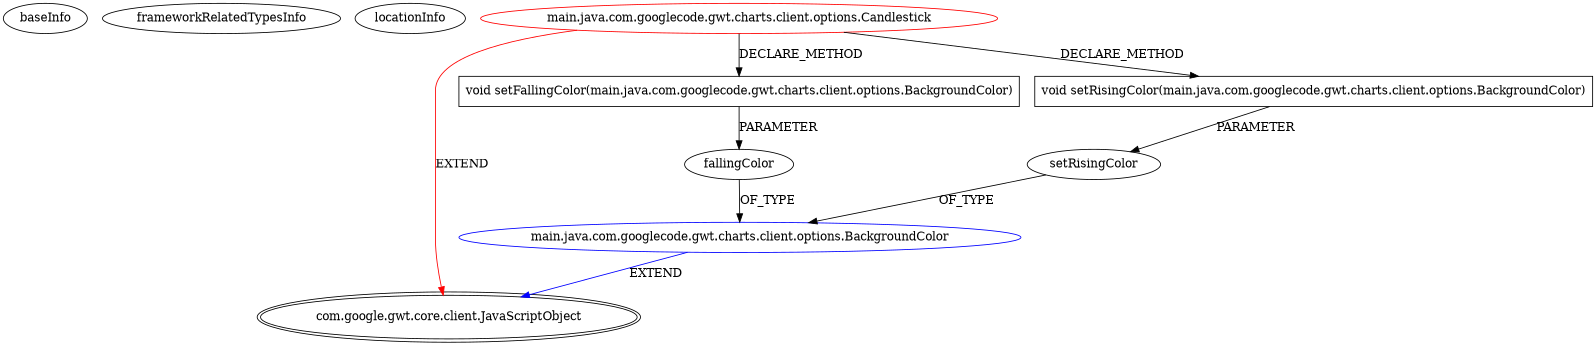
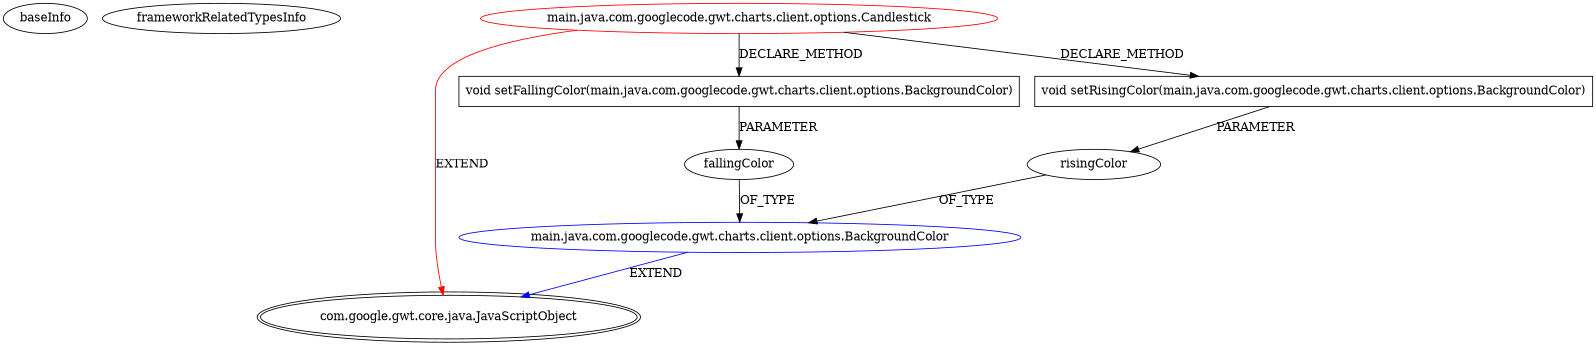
(410, 18) -> none
(1094, 164) -> (1094, 164)
(449, 317) -> (449, 317)
